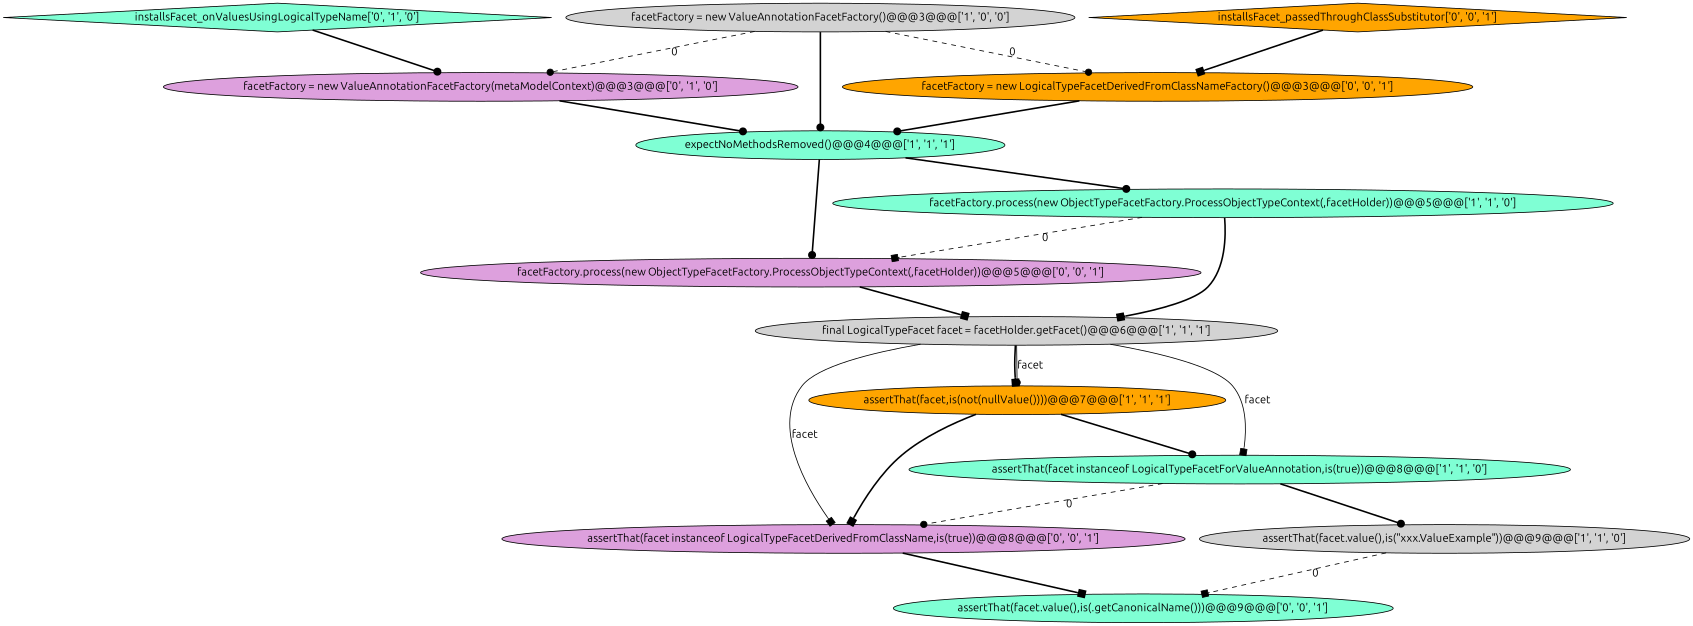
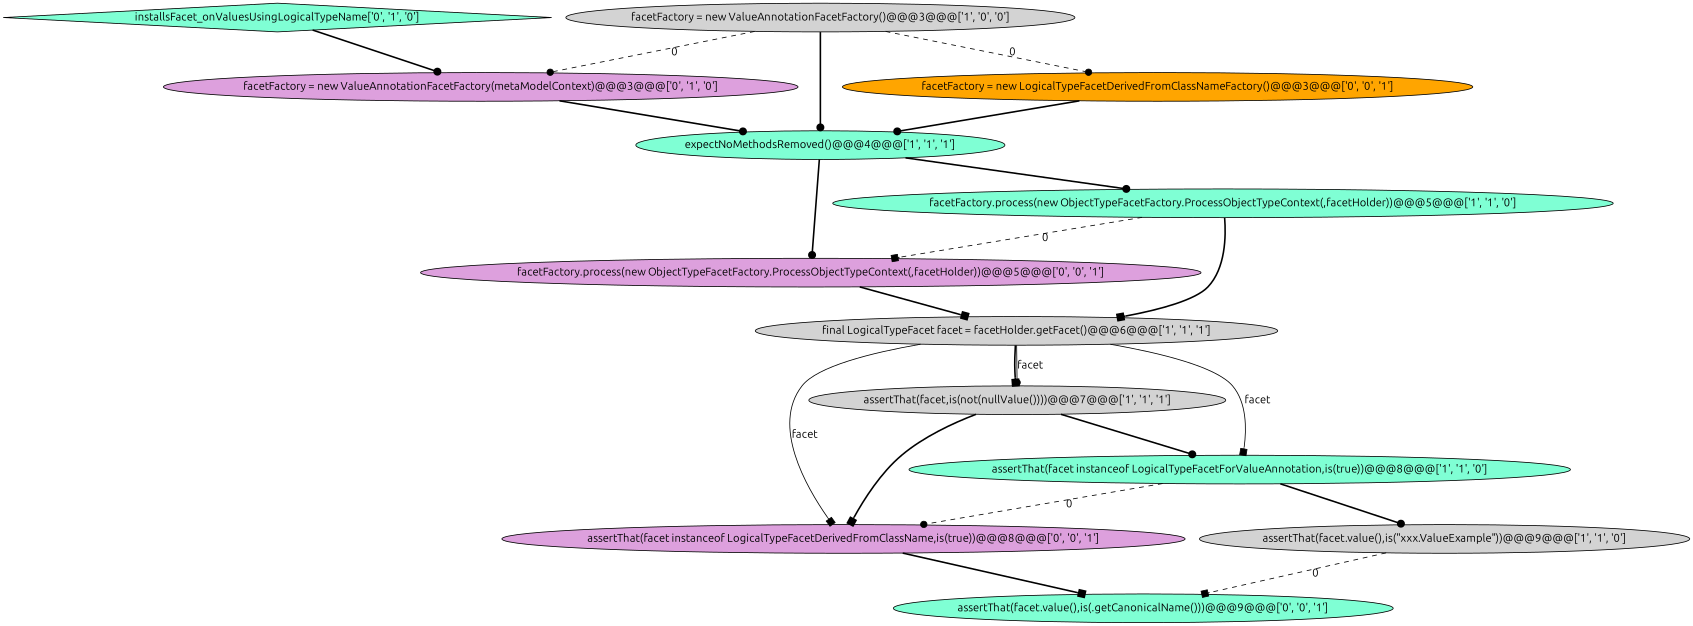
(1358, 18) -> none
(1017, 400) -> (1017, 400)
